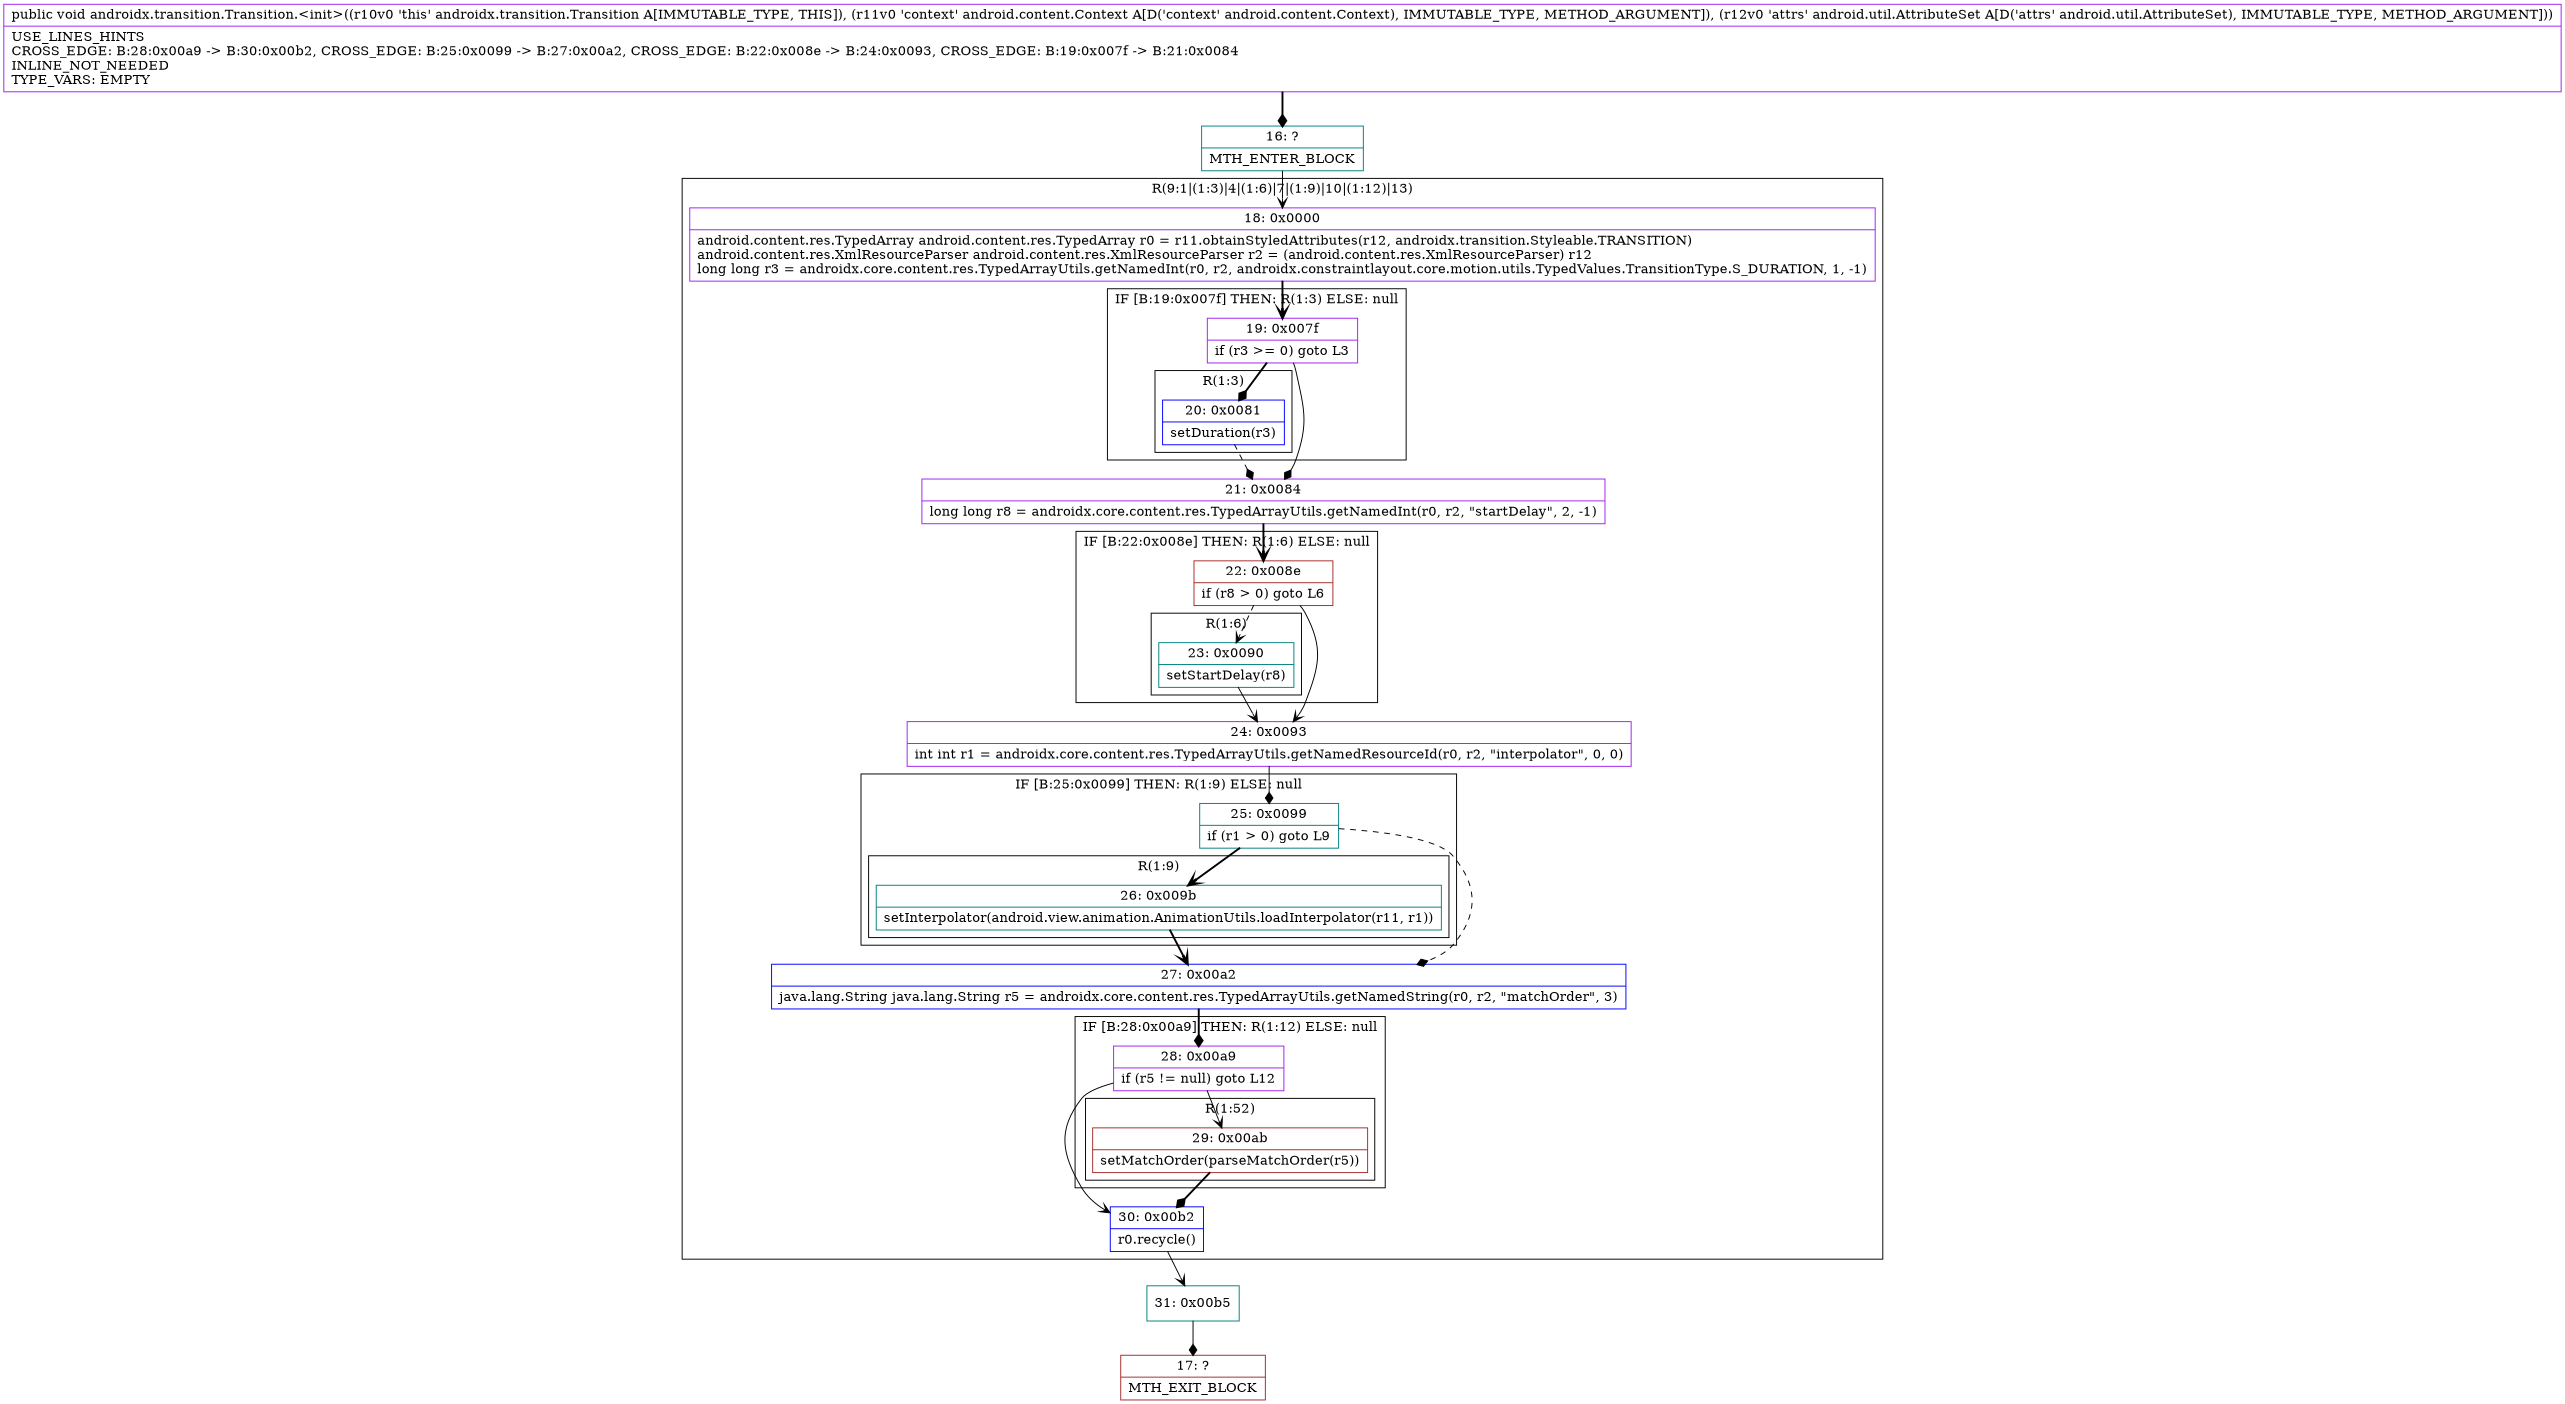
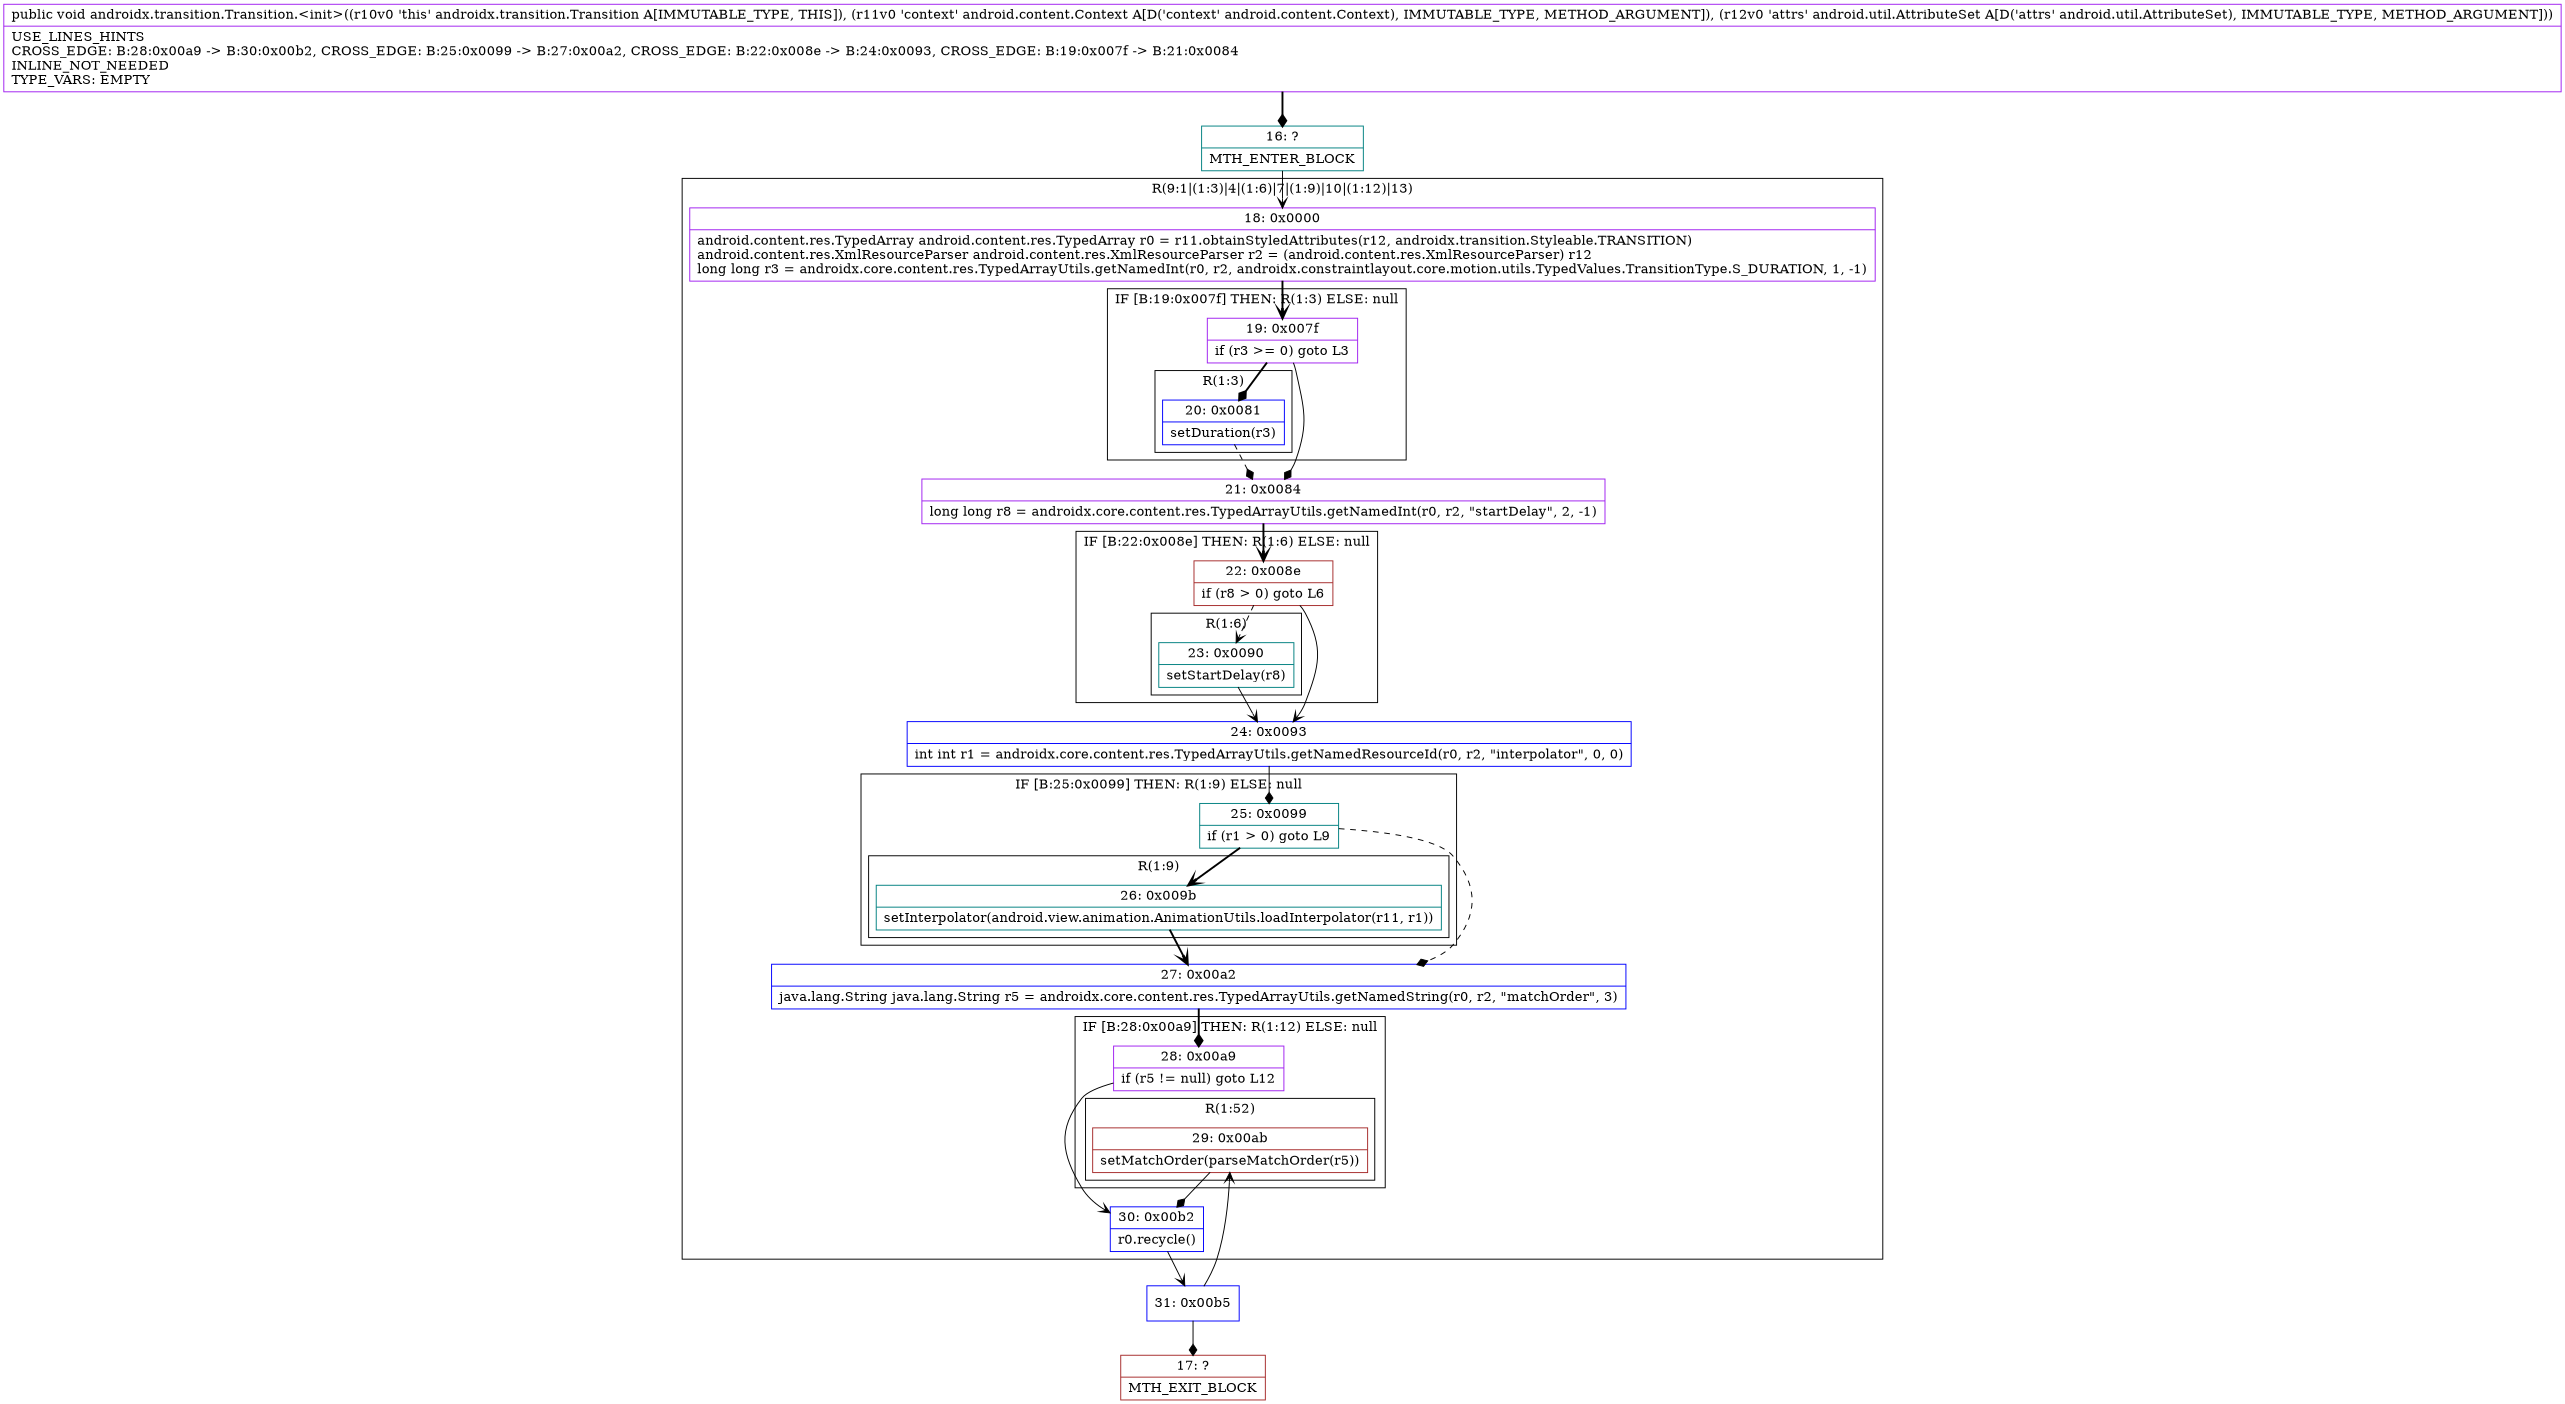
(1269, 744) -> (1269, 744)
(1213, 1105) -> (1223, 1236)
(1198, 1185) -> (1198, 1185)
(1193, 1303) -> (1193, 1303)
